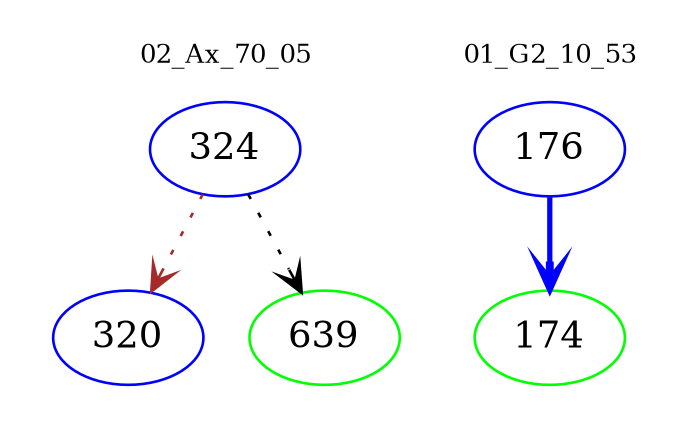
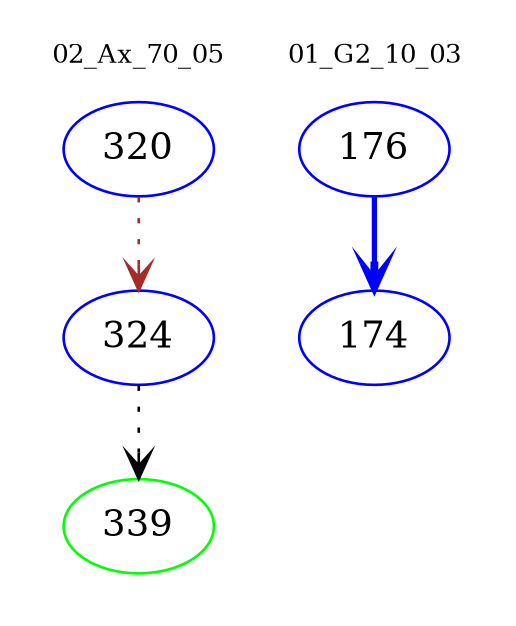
(551, 56) -> (376, 56)
(183, 231) -> (139, 231)
(325, 338) -> (139, 526)
(550, 338) -> (374, 338)
